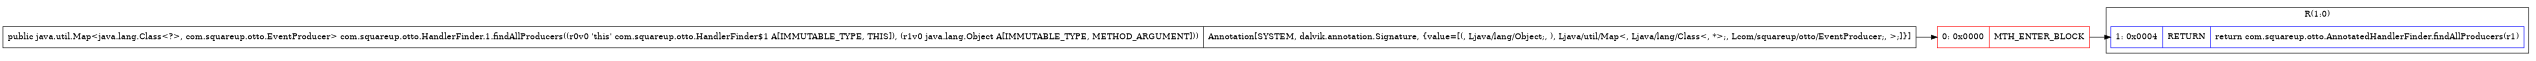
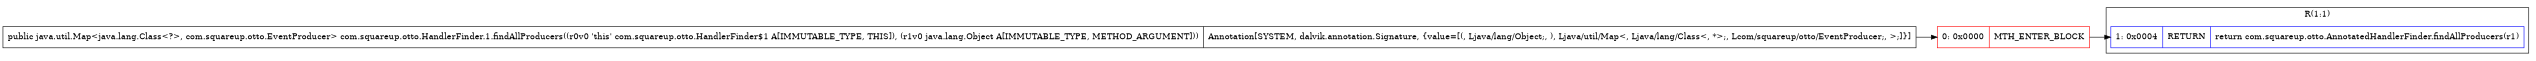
(2317, 14) -> (2317, 14)
